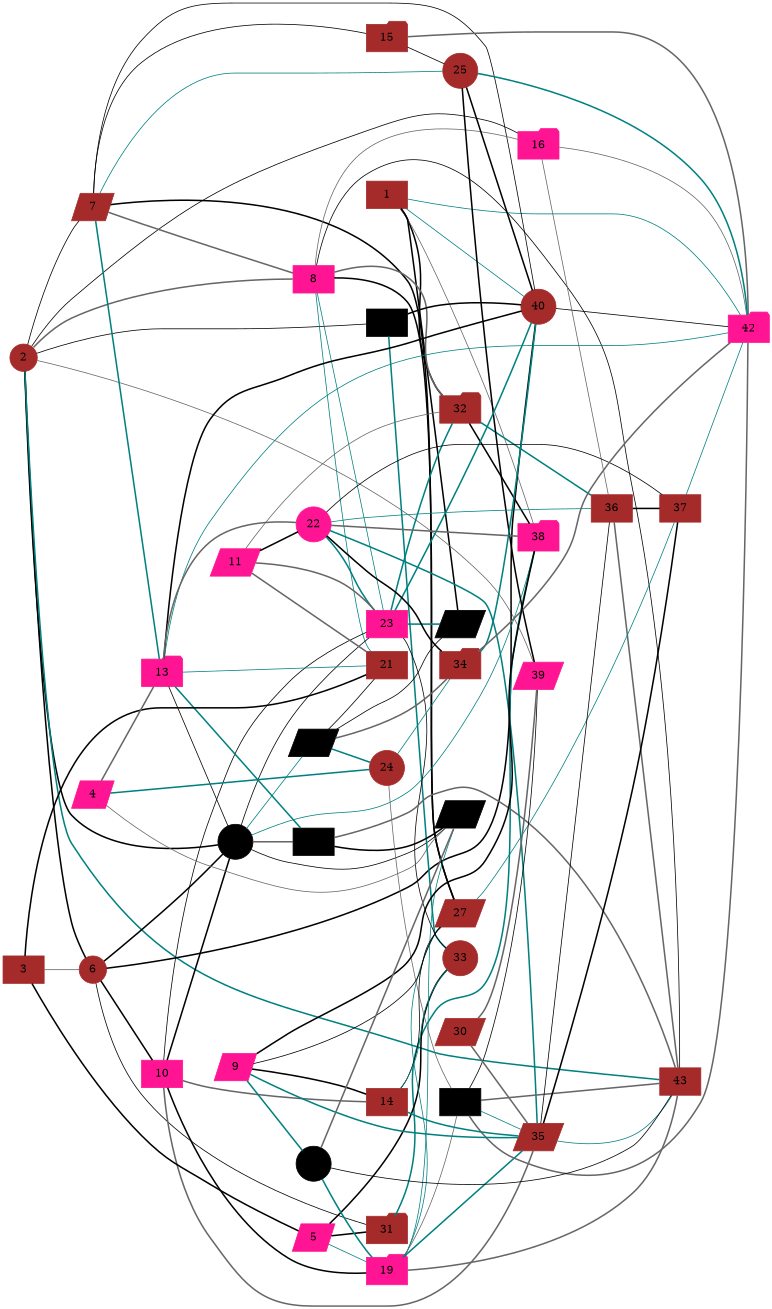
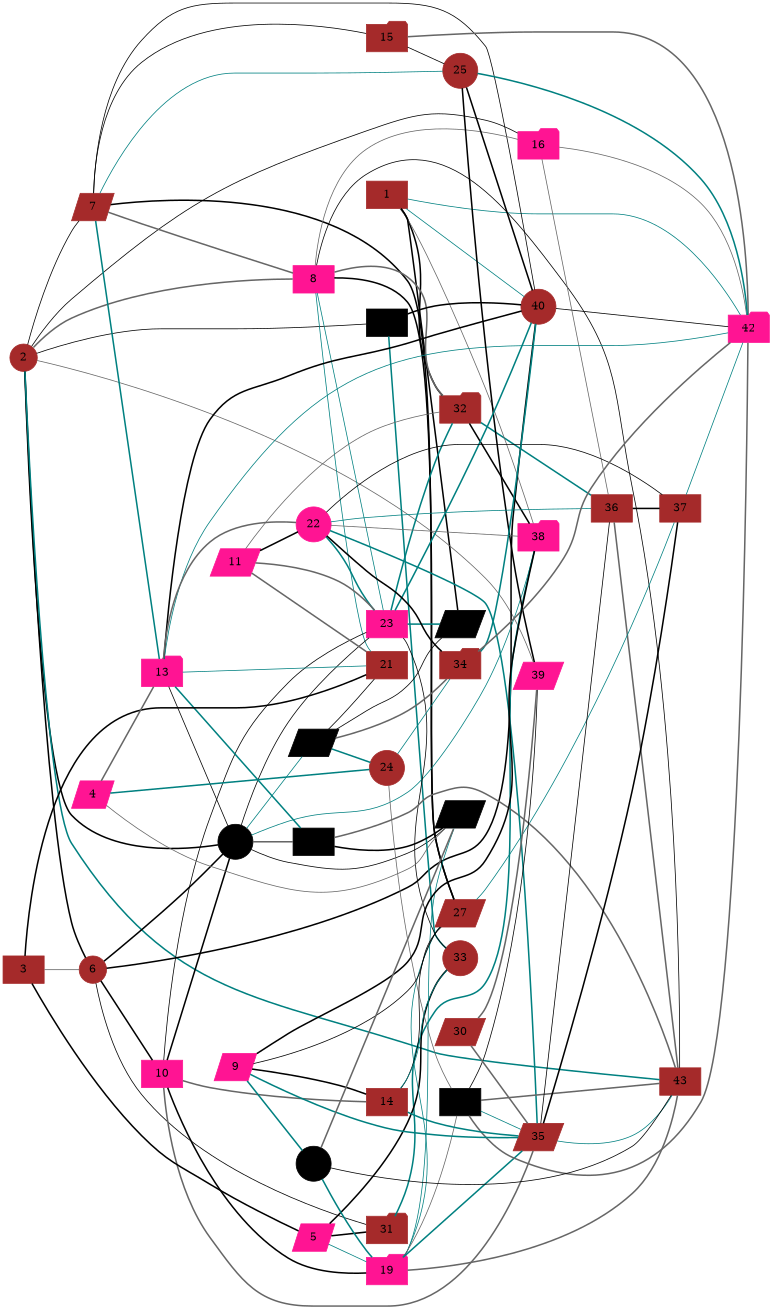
(420, 531) -> (420, 531)
